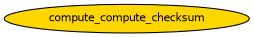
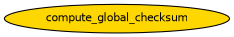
(127, 19) -> (117, 19)
